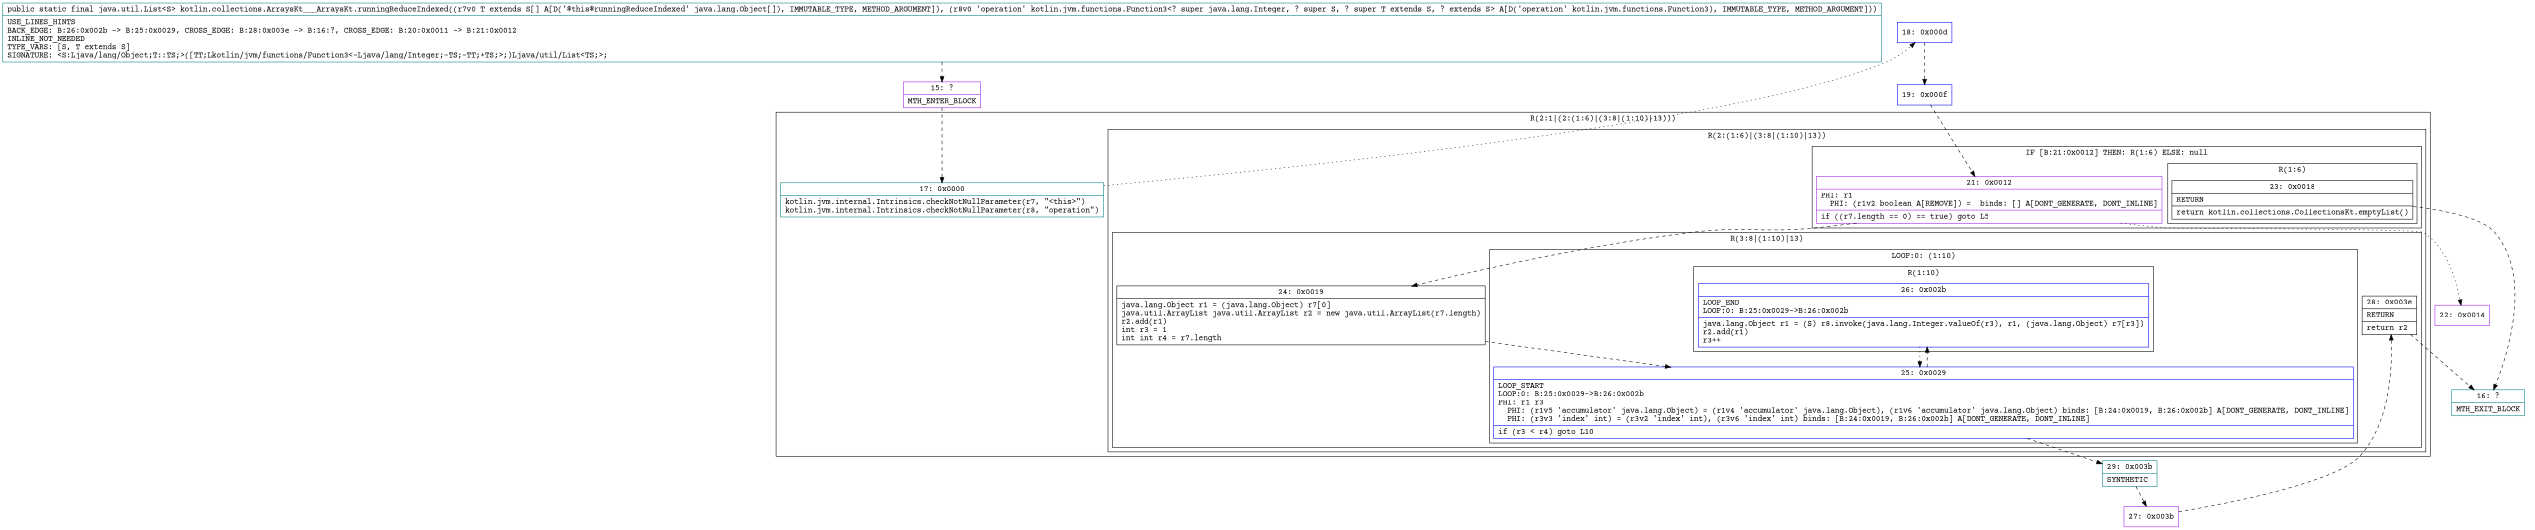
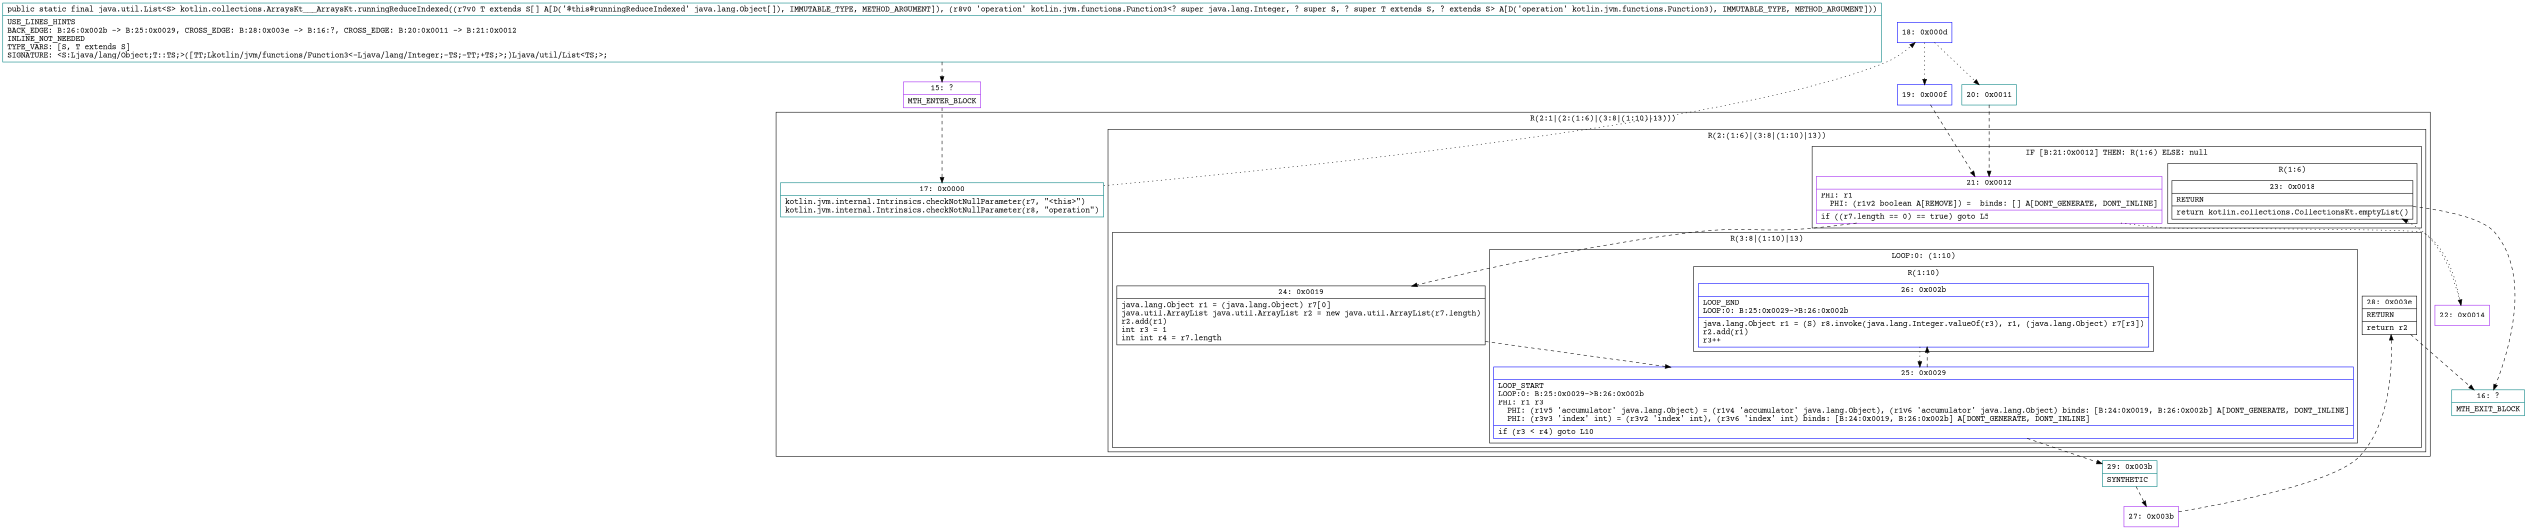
(1925, 61) -> (1925, 61)
none -> (1989, 95)
none -> (2443, 257)
